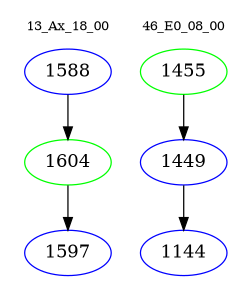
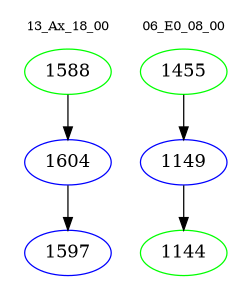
(184, 27) -> (184, 27)
(68, 72) -> (68, 72)
(68, 162) -> (68, 162)
(184, 162) -> (184, 162)
(184, 253) -> (184, 253)
